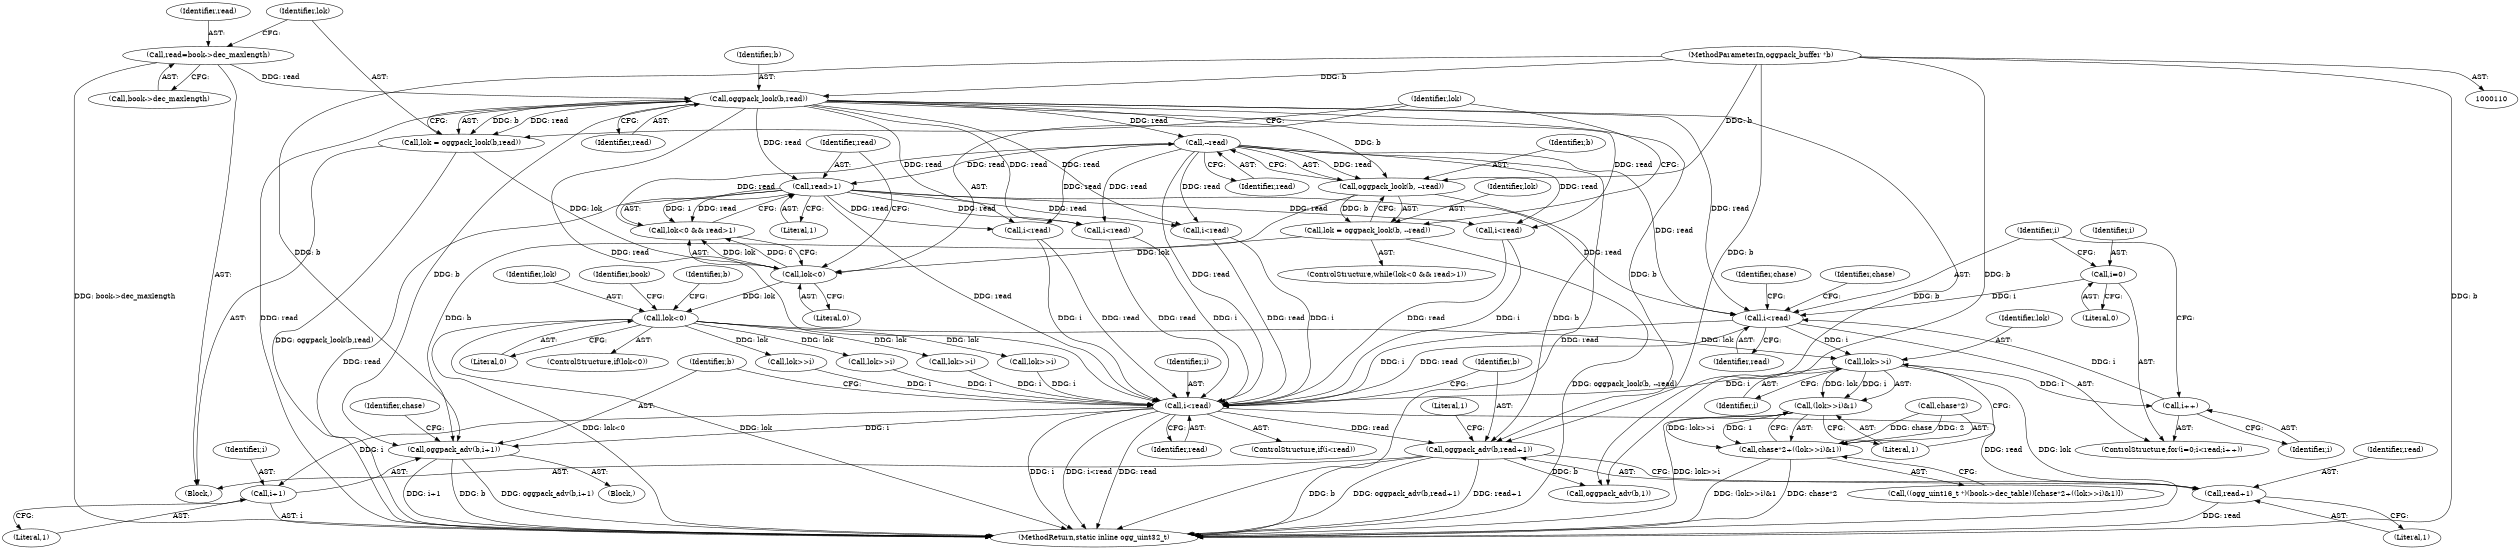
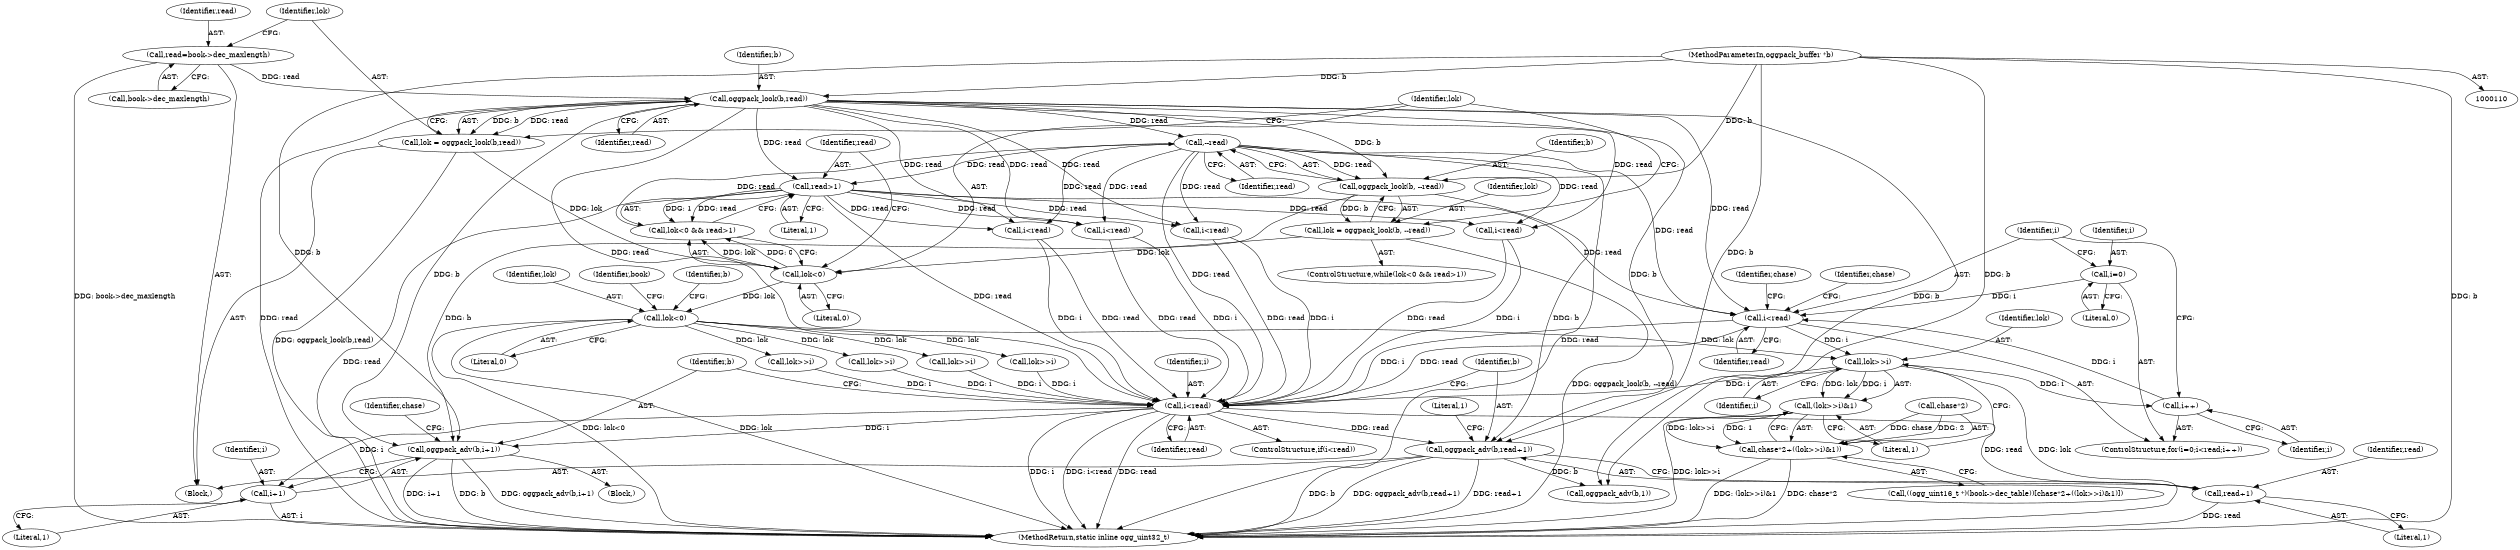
(598, 362) -> none
none -> (353, 470)
